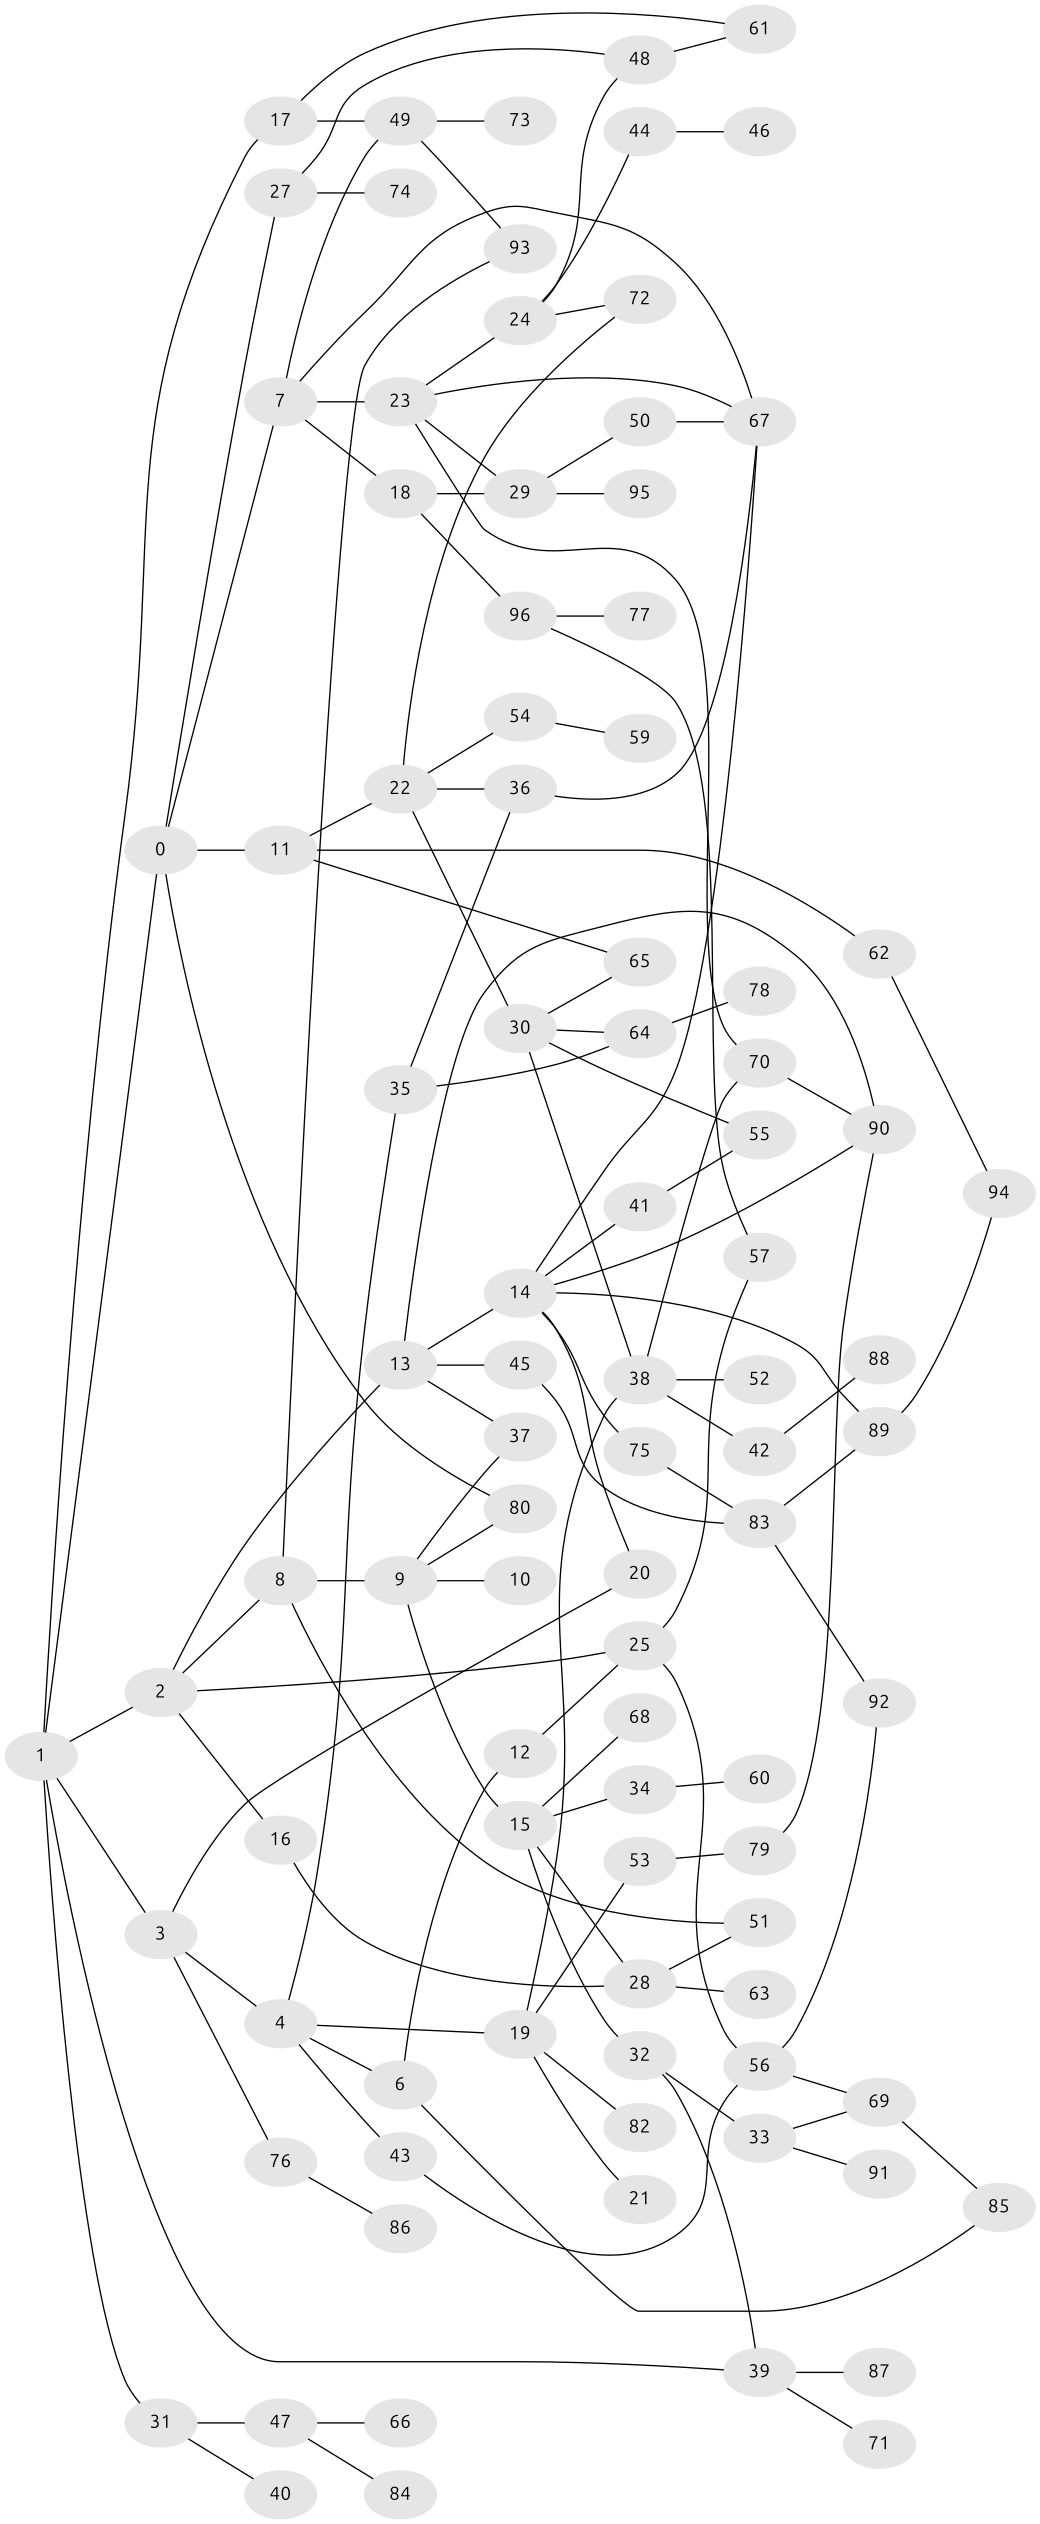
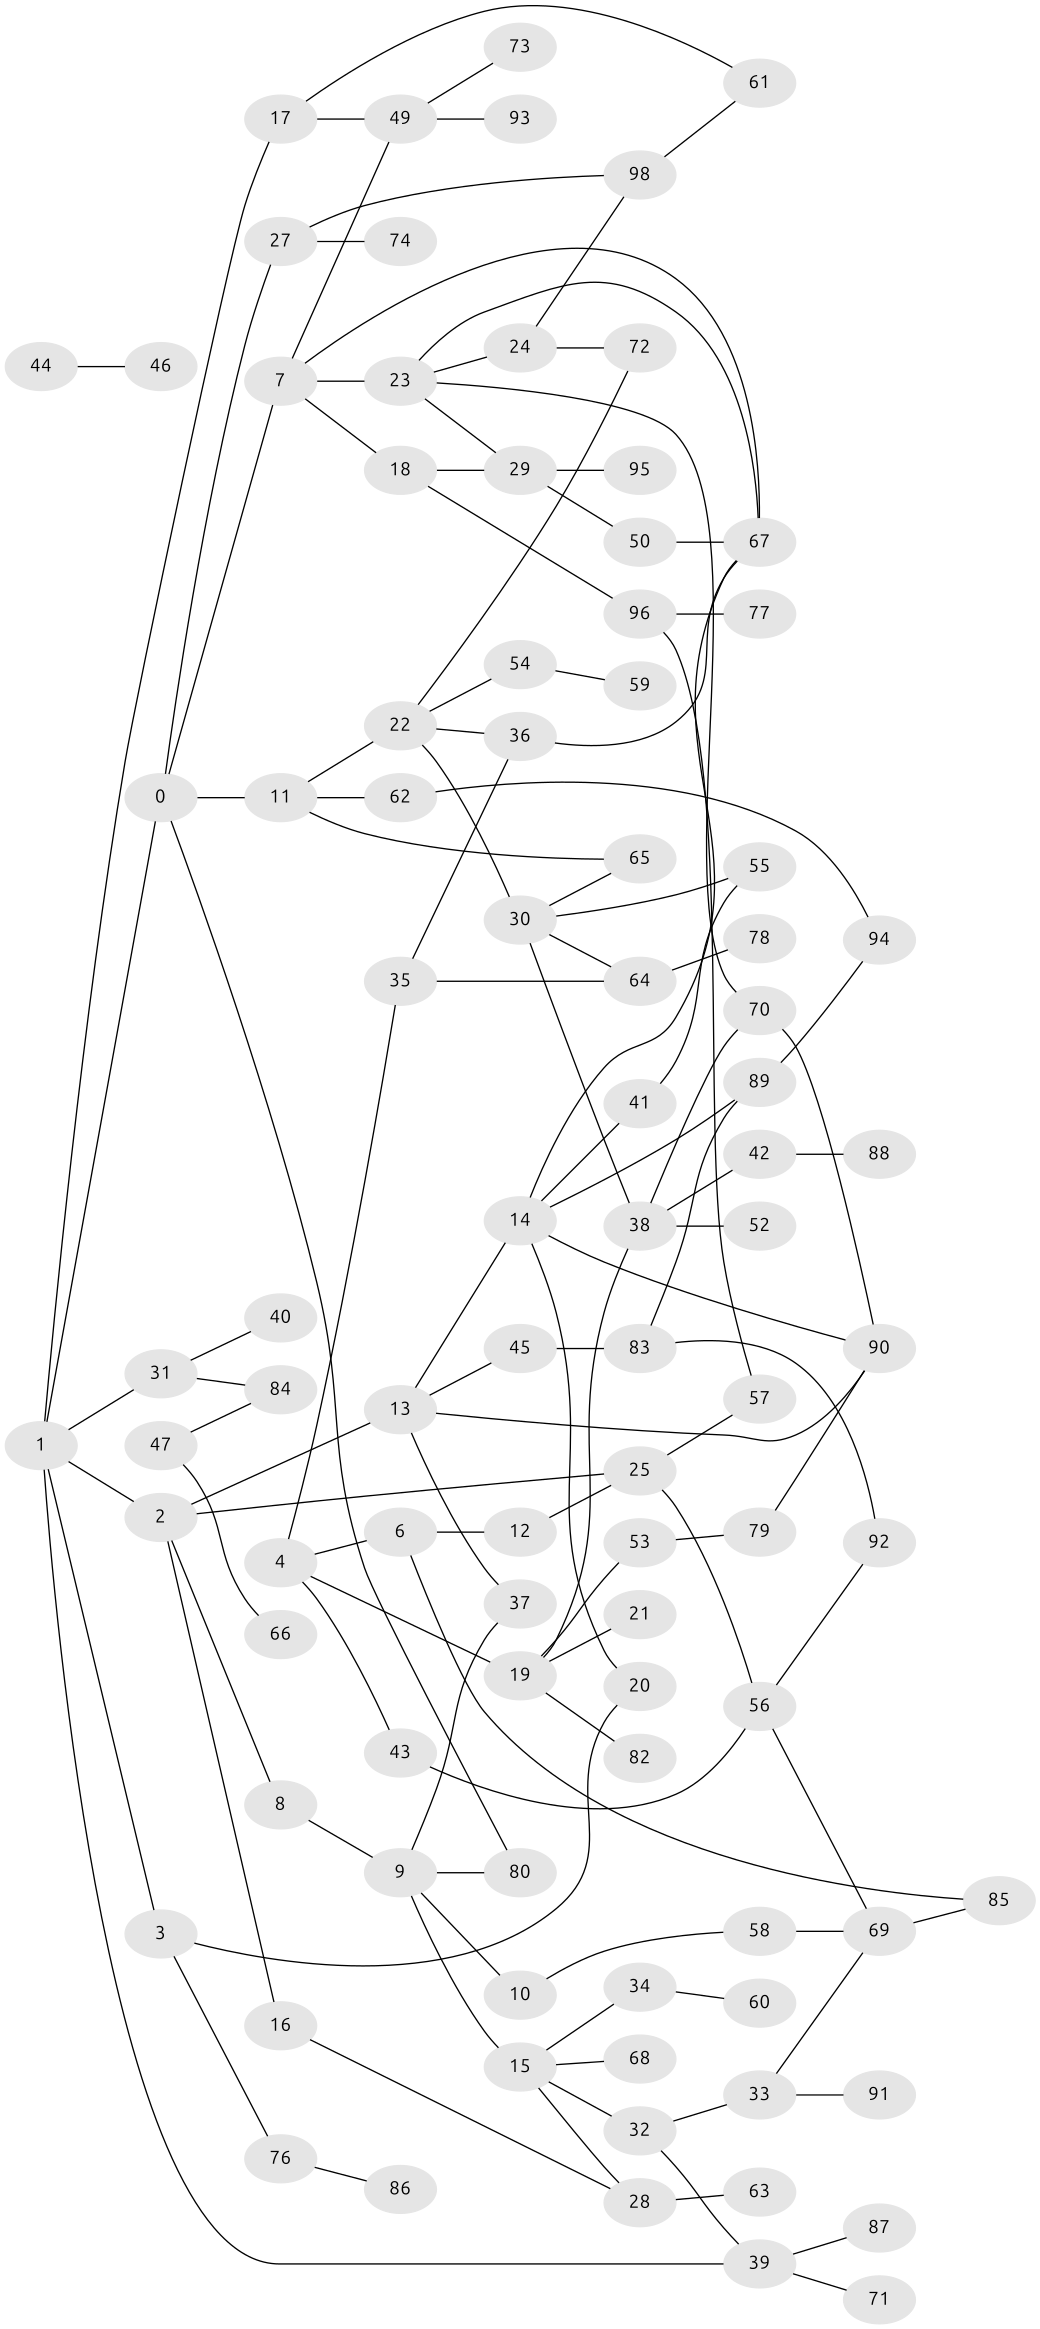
(640, 60) -> (640, 175)
(590, 231) -> none
(318, 878) -> none
(640, 1452) -> none
(760, 1923) -> none
none -> (760, 1931)
(221, 1979) -> none
(221, 2423) -> (221, 1382)
